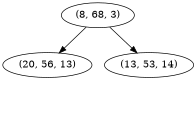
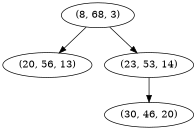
(149, 65) -> (149, 65)
none -> (149, 115)
